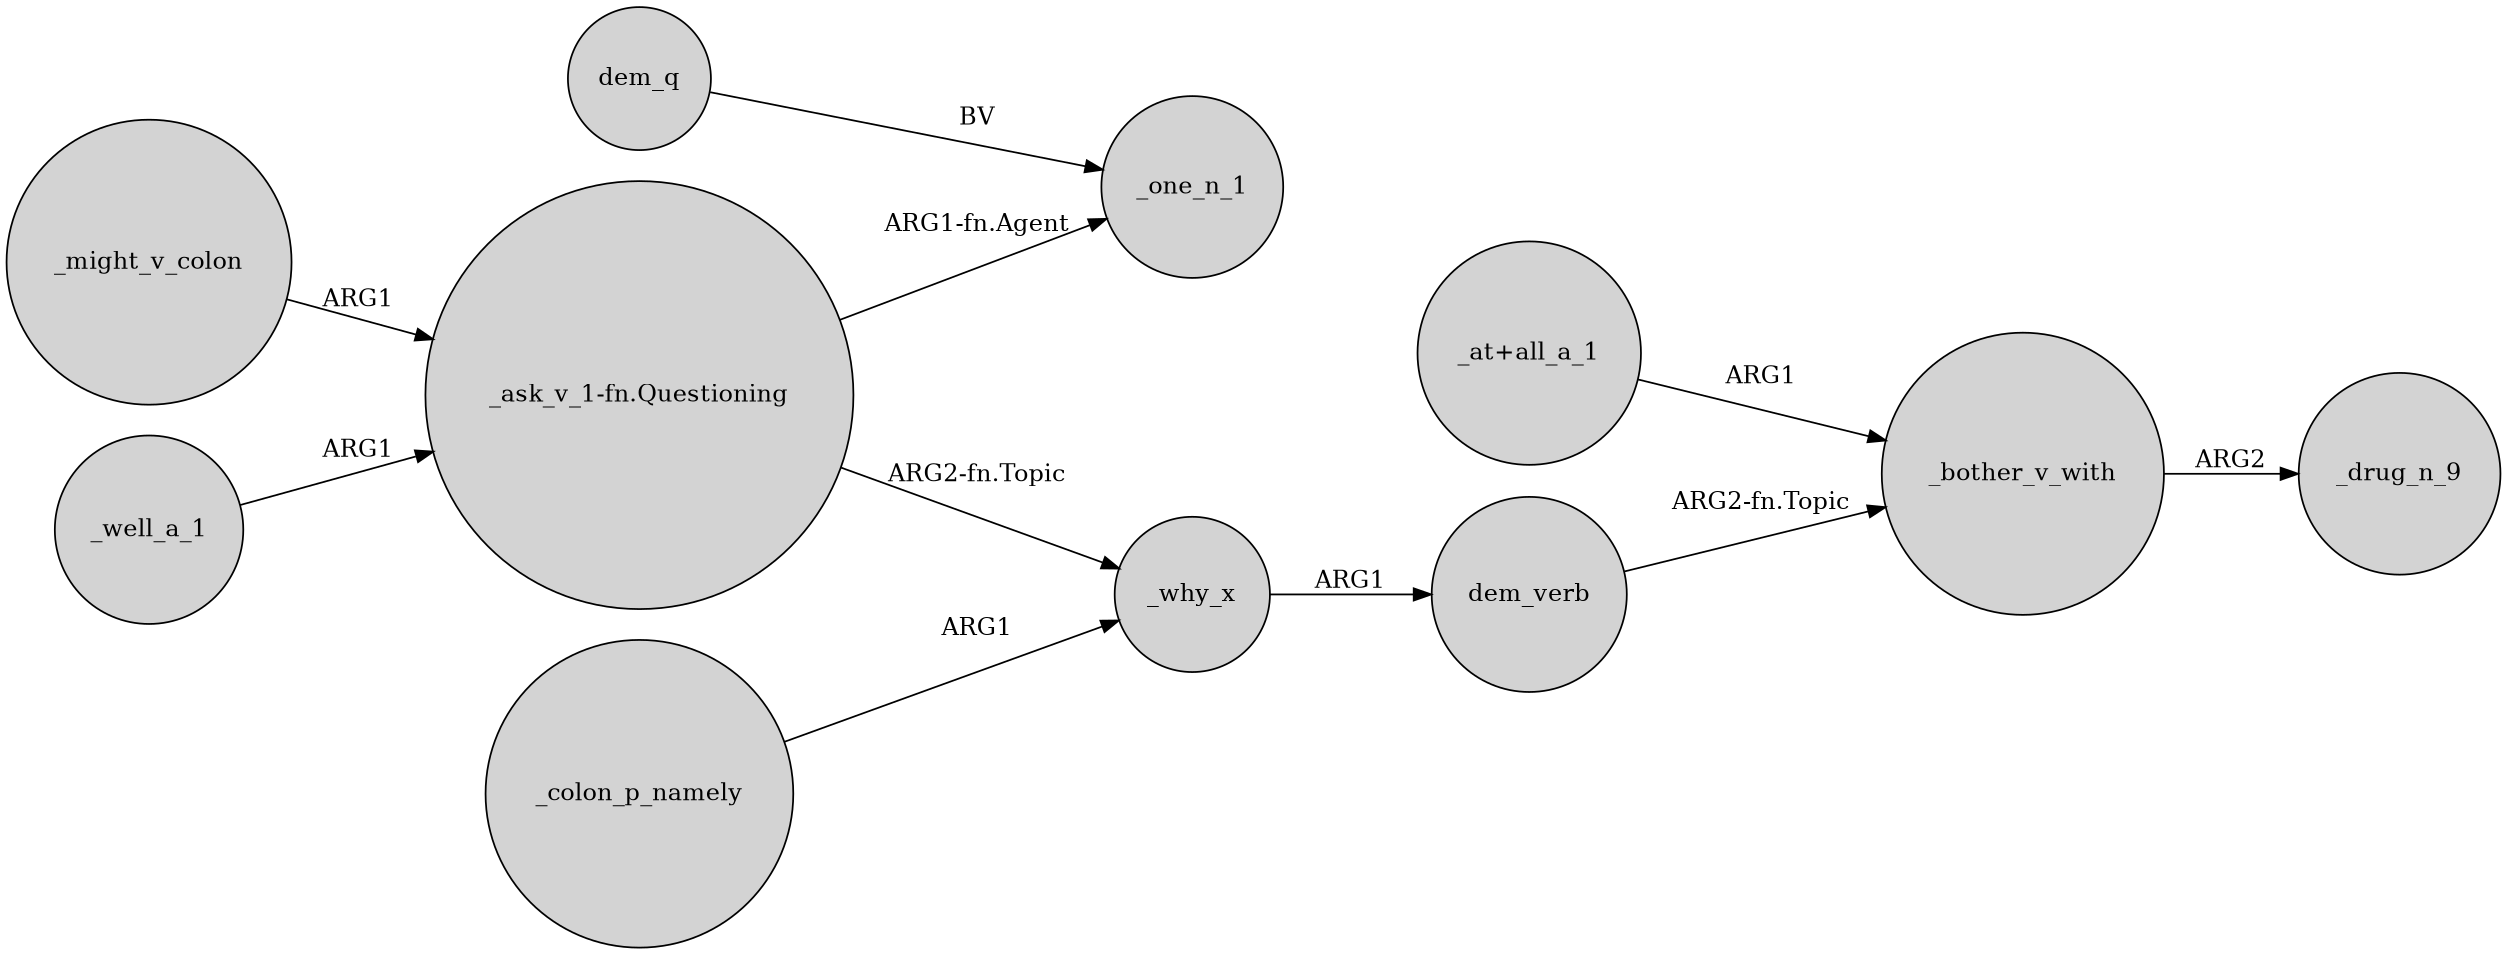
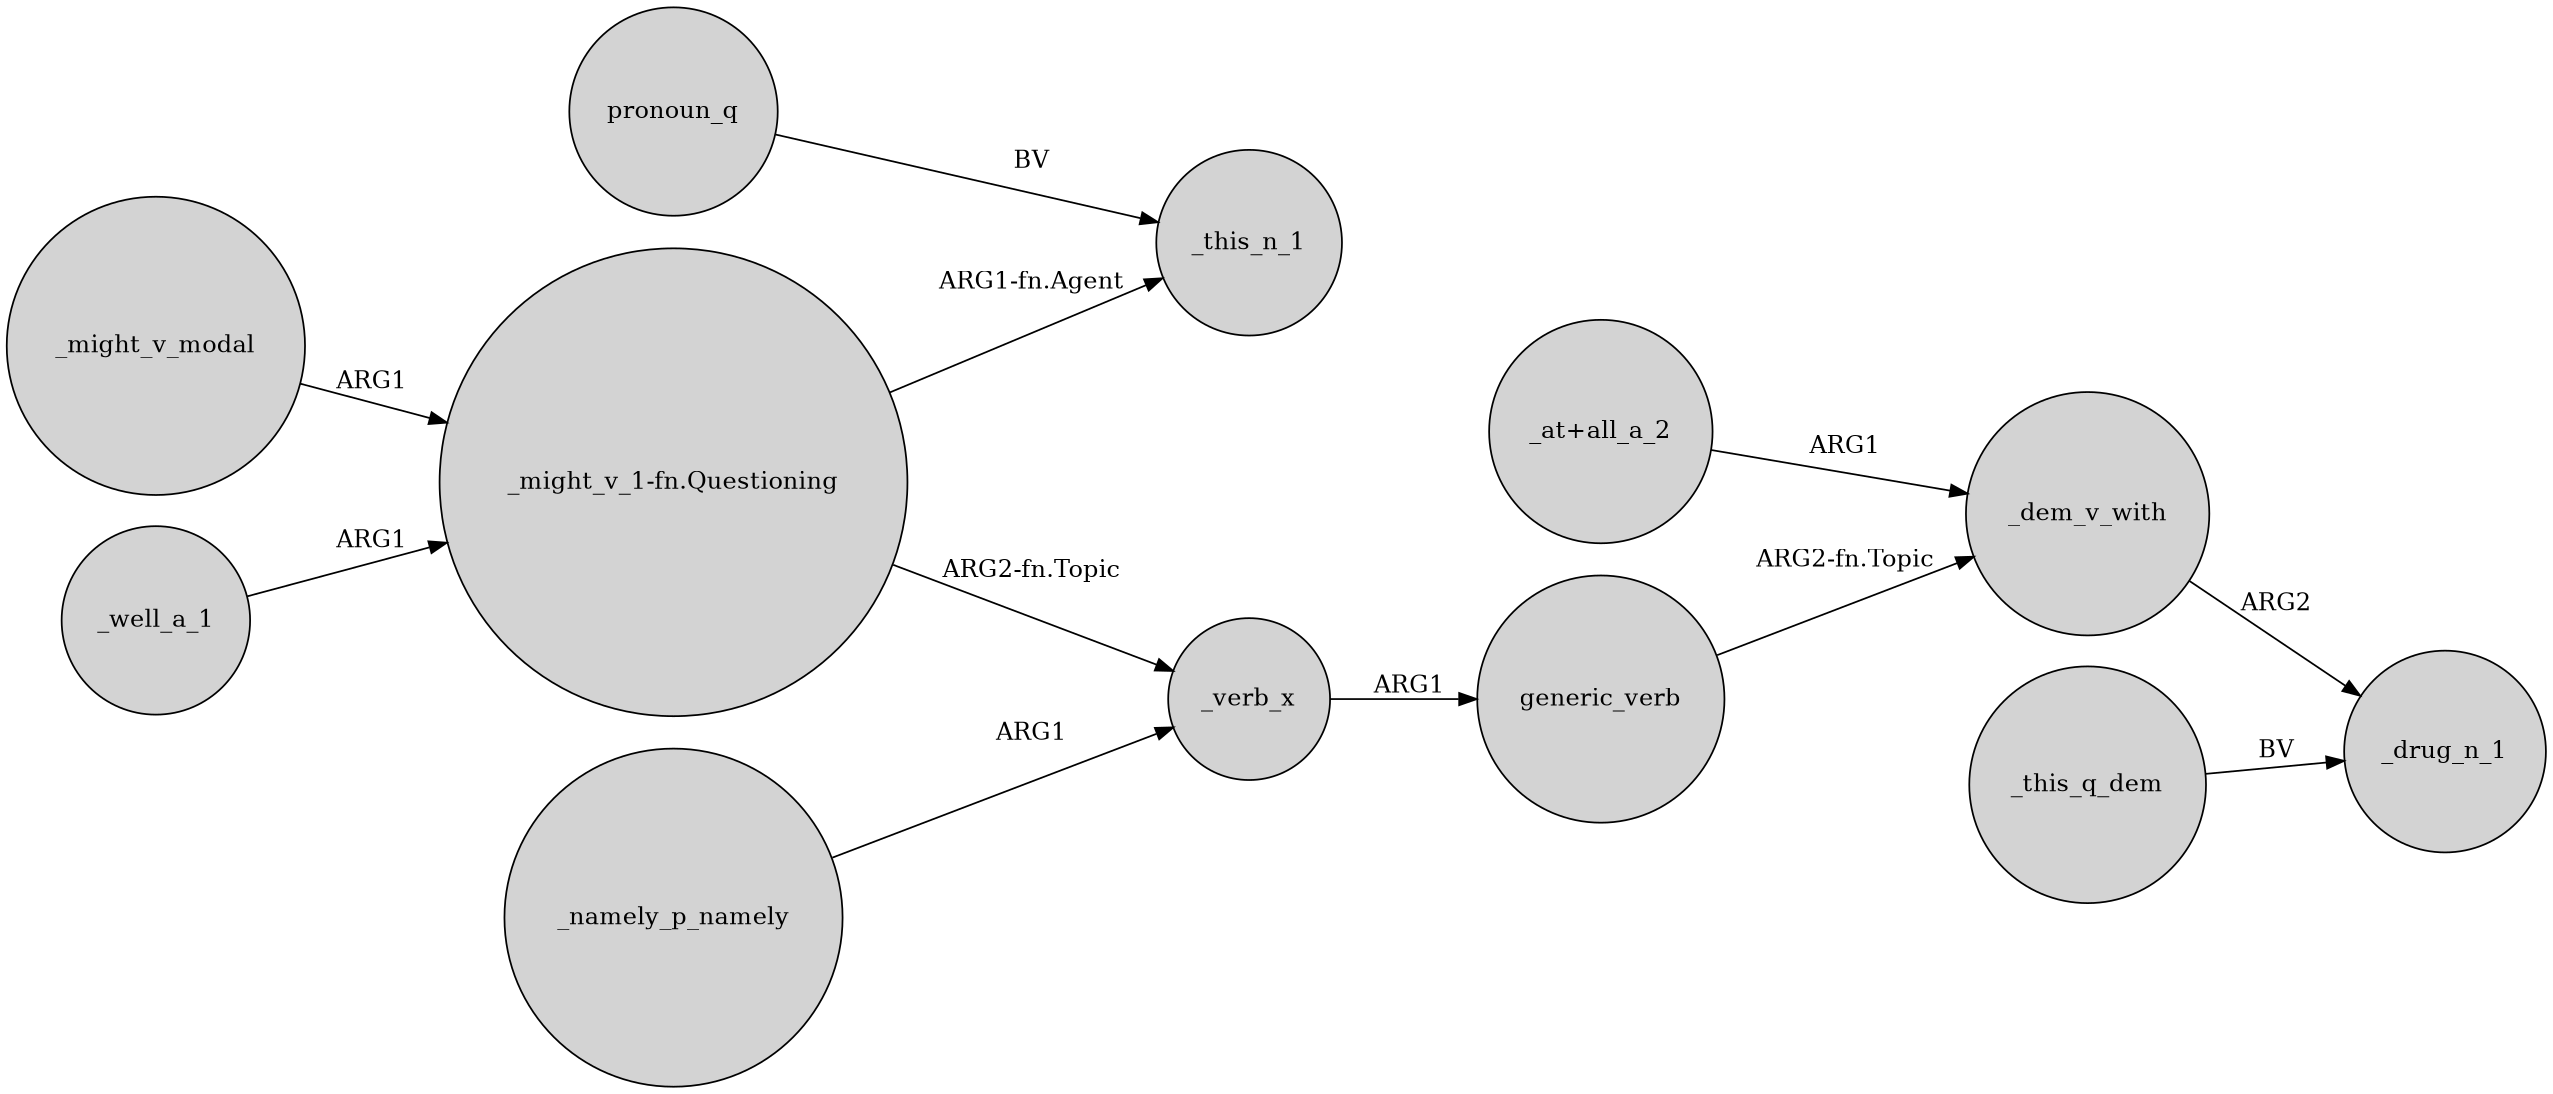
(639, 79) -> (674, 112)
(1192, 187) -> (1249, 243)
(149, 262) -> (156, 346)
(1529, 353) -> (1601, 432)
(639, 395) -> (674, 482)
(2023, 474) -> (2088, 514)
(2400, 474) -> (2445, 752)
(1192, 594) -> (1249, 699)
(1529, 594) -> (1601, 699)
none -> (2088, 785)
(639, 794) -> (674, 918)
